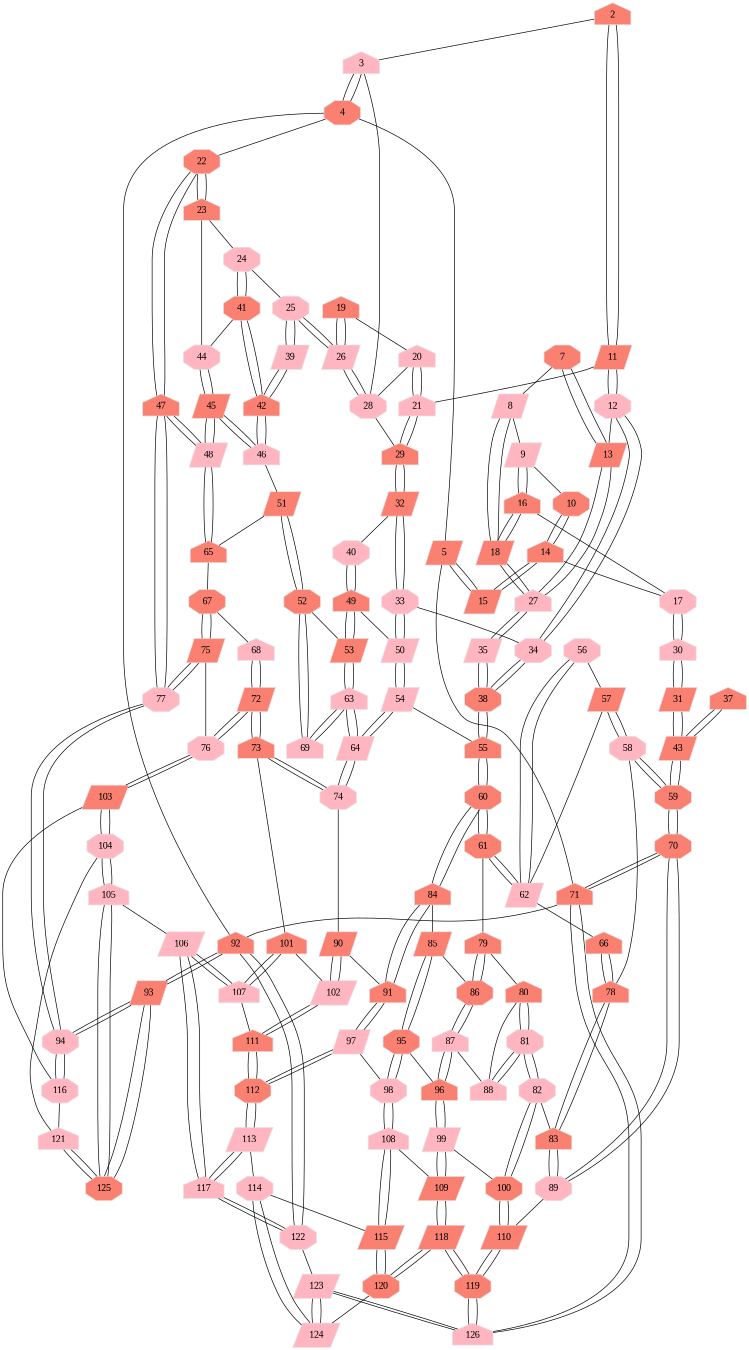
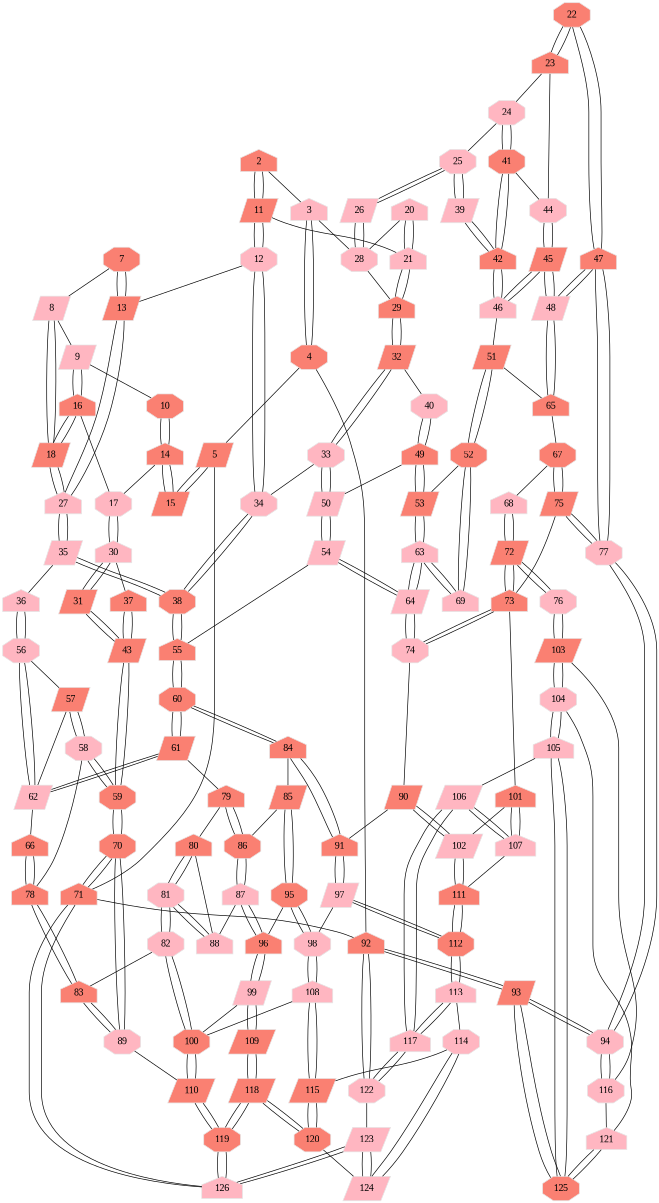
(272, 137) -> none
(341, 308) -> none
none -> (121, 577)
none -> (21, 602)
(206, 700) -> (540, 556)
(483, 846) -> (176, 748)
(249, 1140) -> (456, 993)
(414, 1163) -> (252, 1017)
